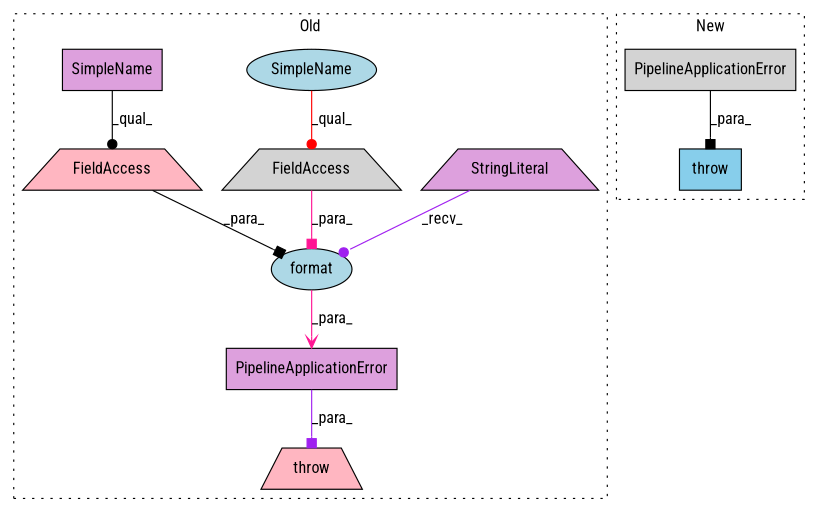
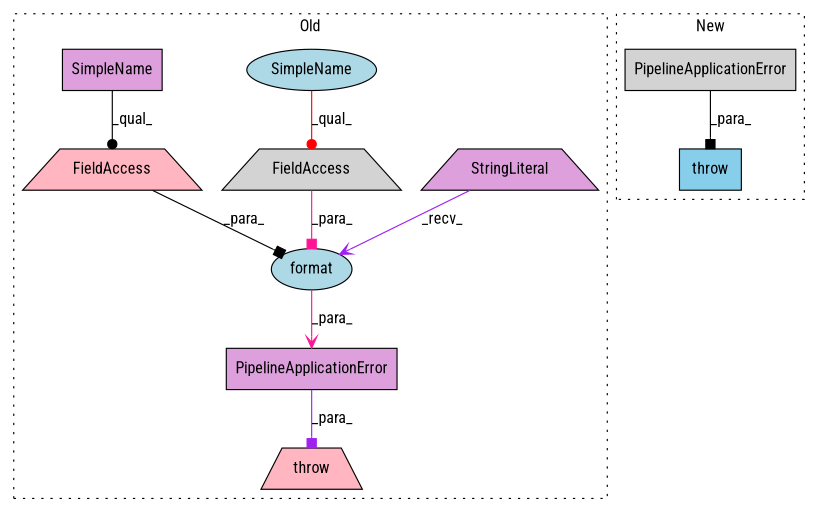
(410, 220) -> (410, 220)
